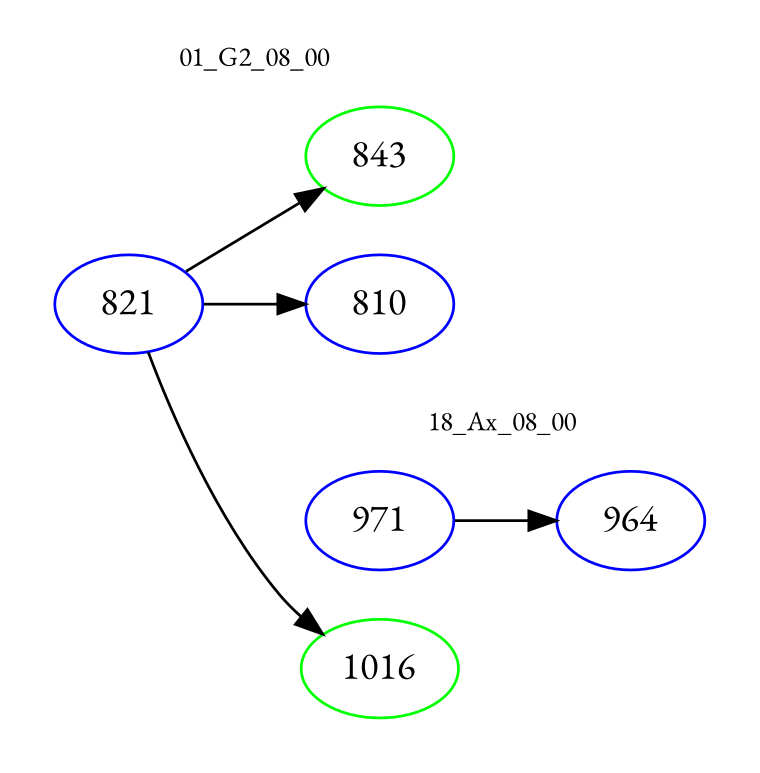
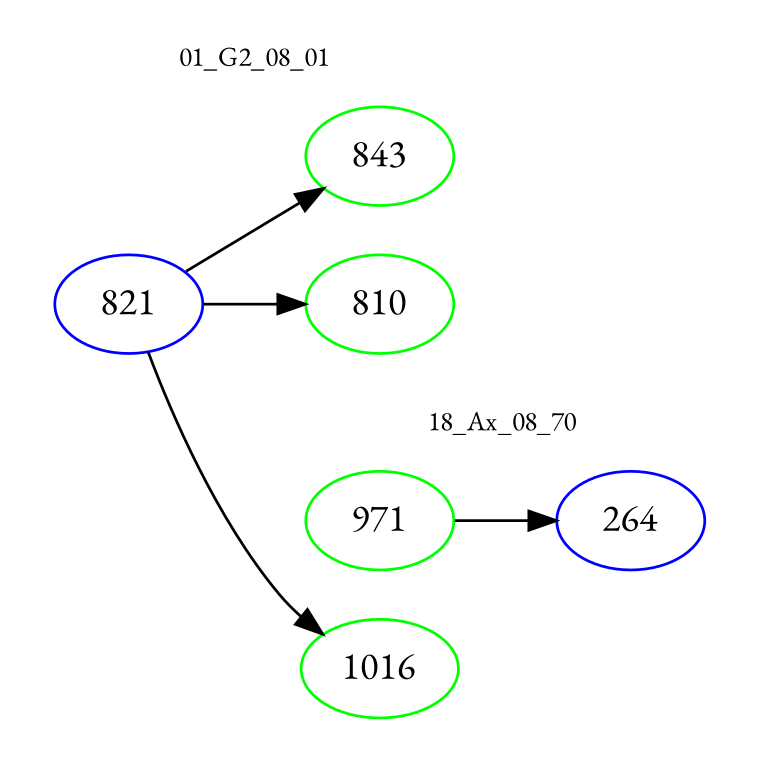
(254, 59) -> (254, 59)
(380, 304) -> (380, 304)
(503, 423) -> (503, 423)
(380, 521) -> (380, 521)
(631, 521) -> (631, 521)
